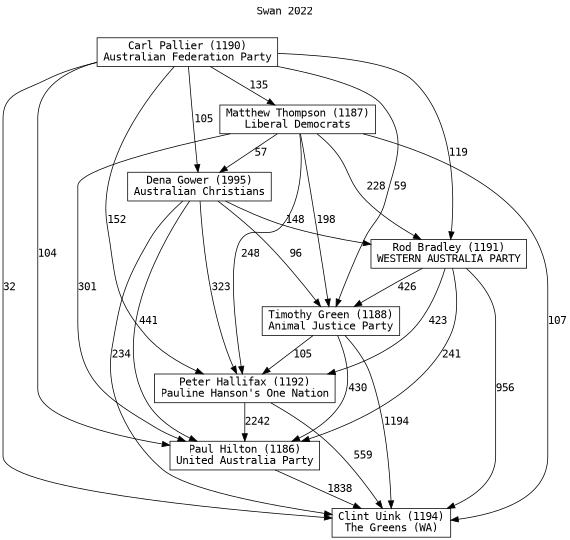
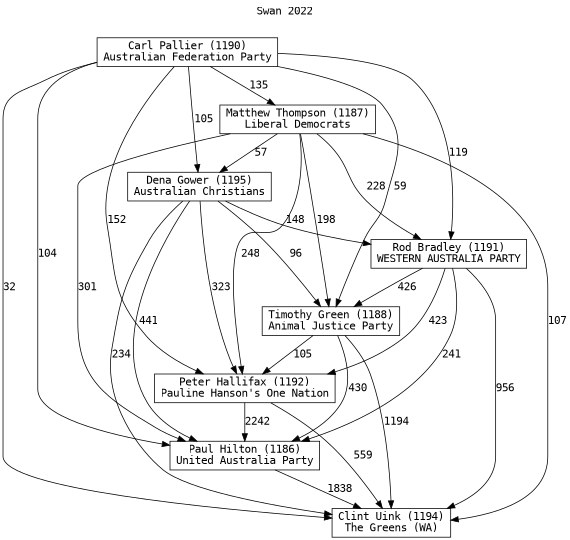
(199, 187) -> (199, 187)
